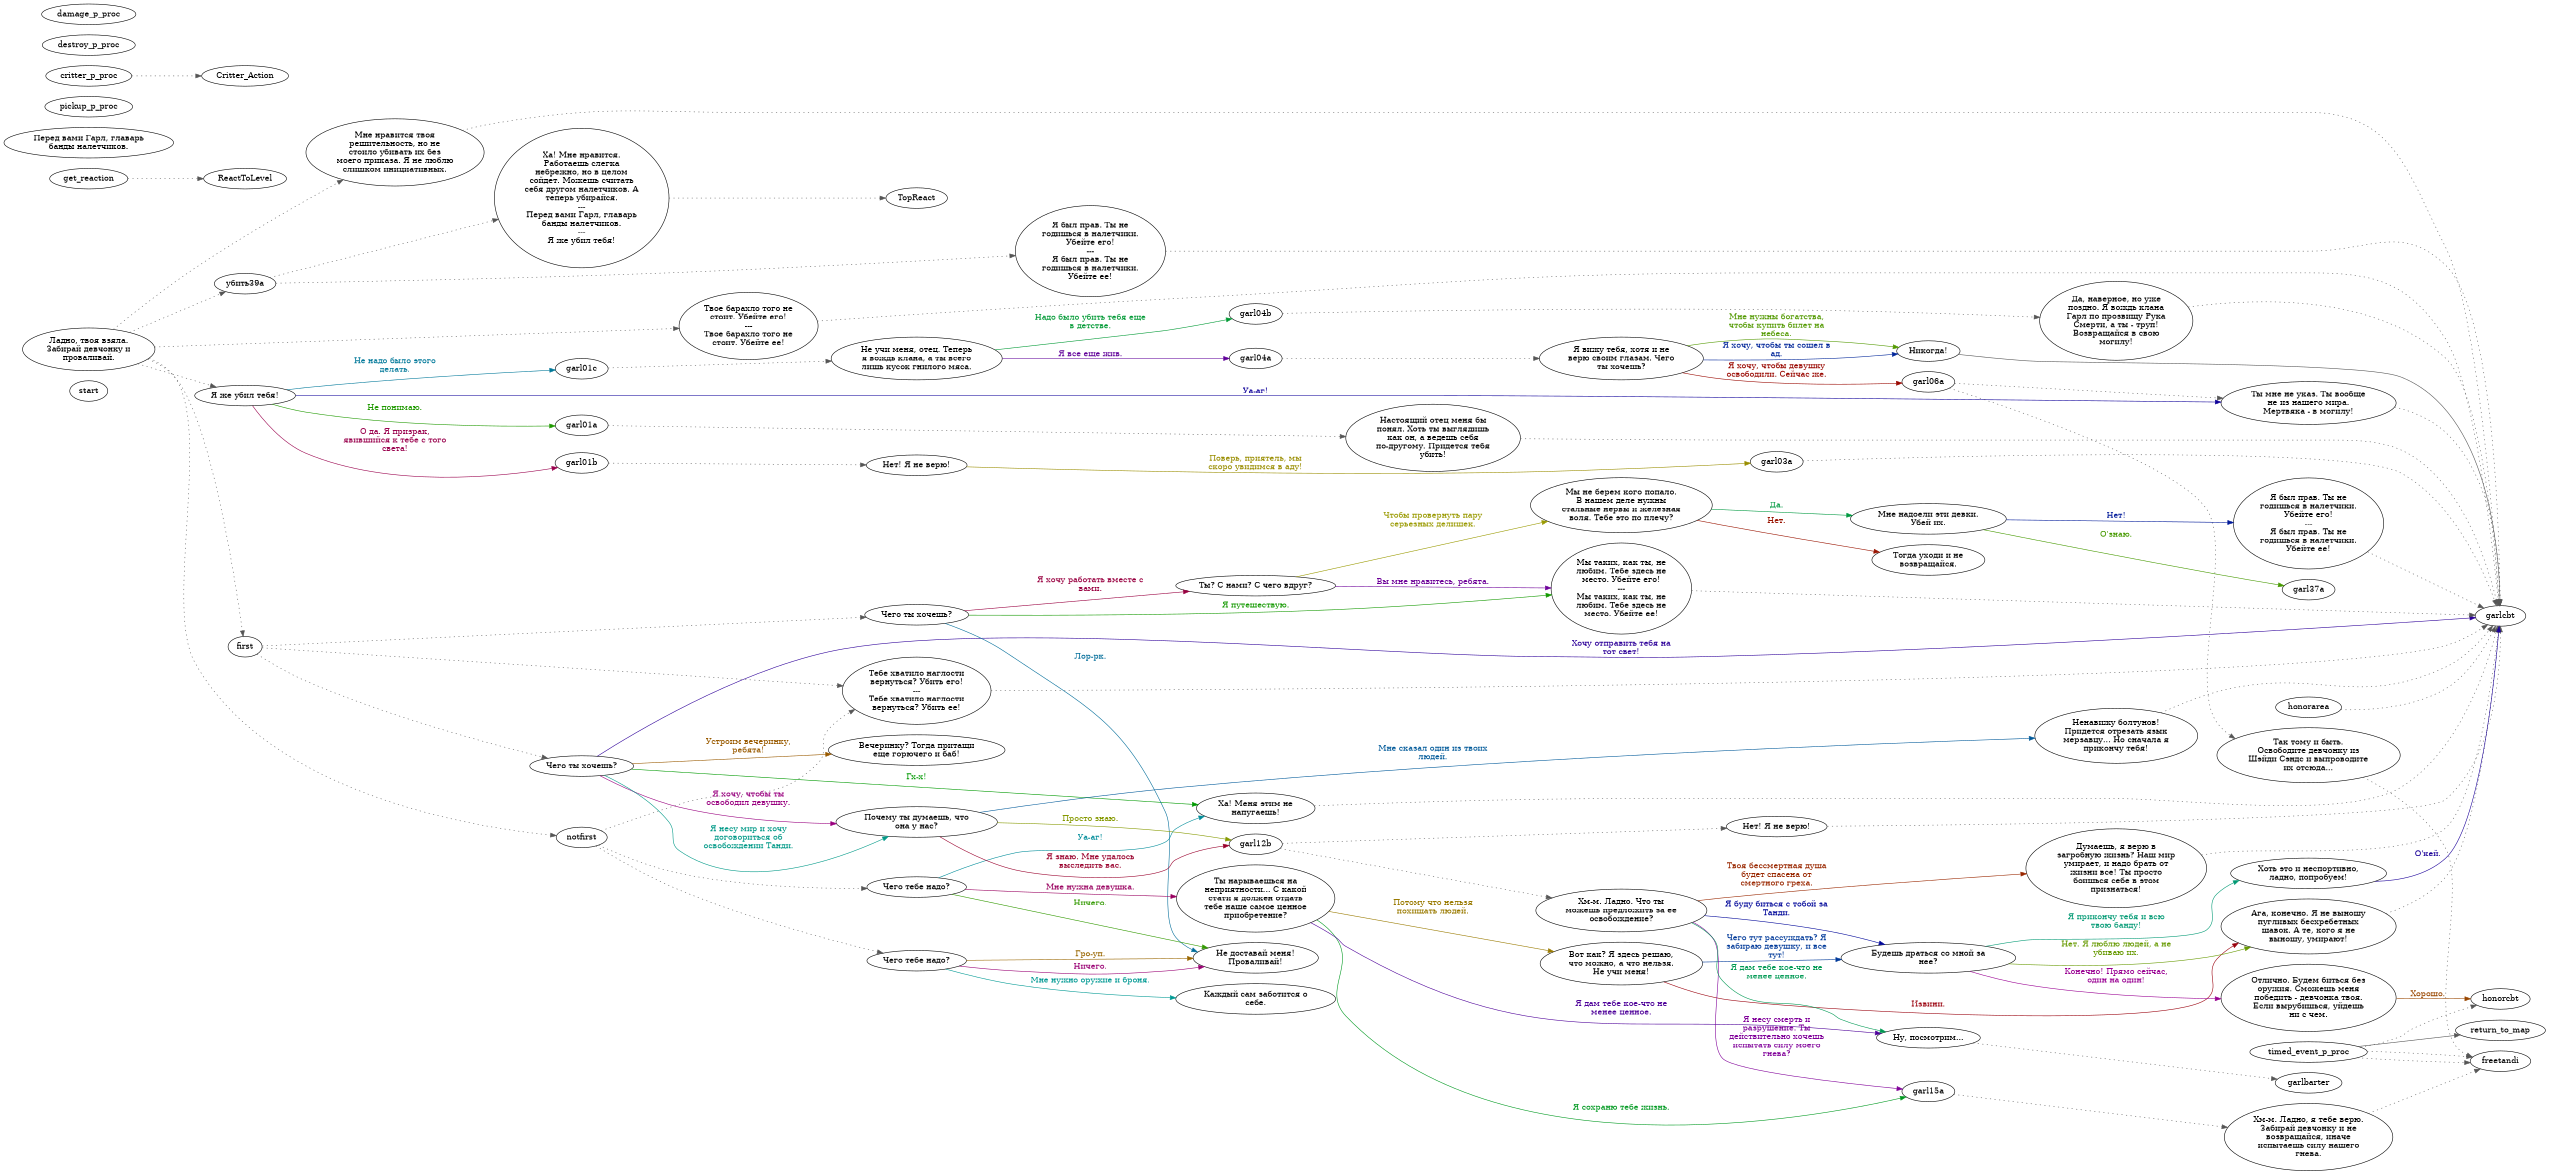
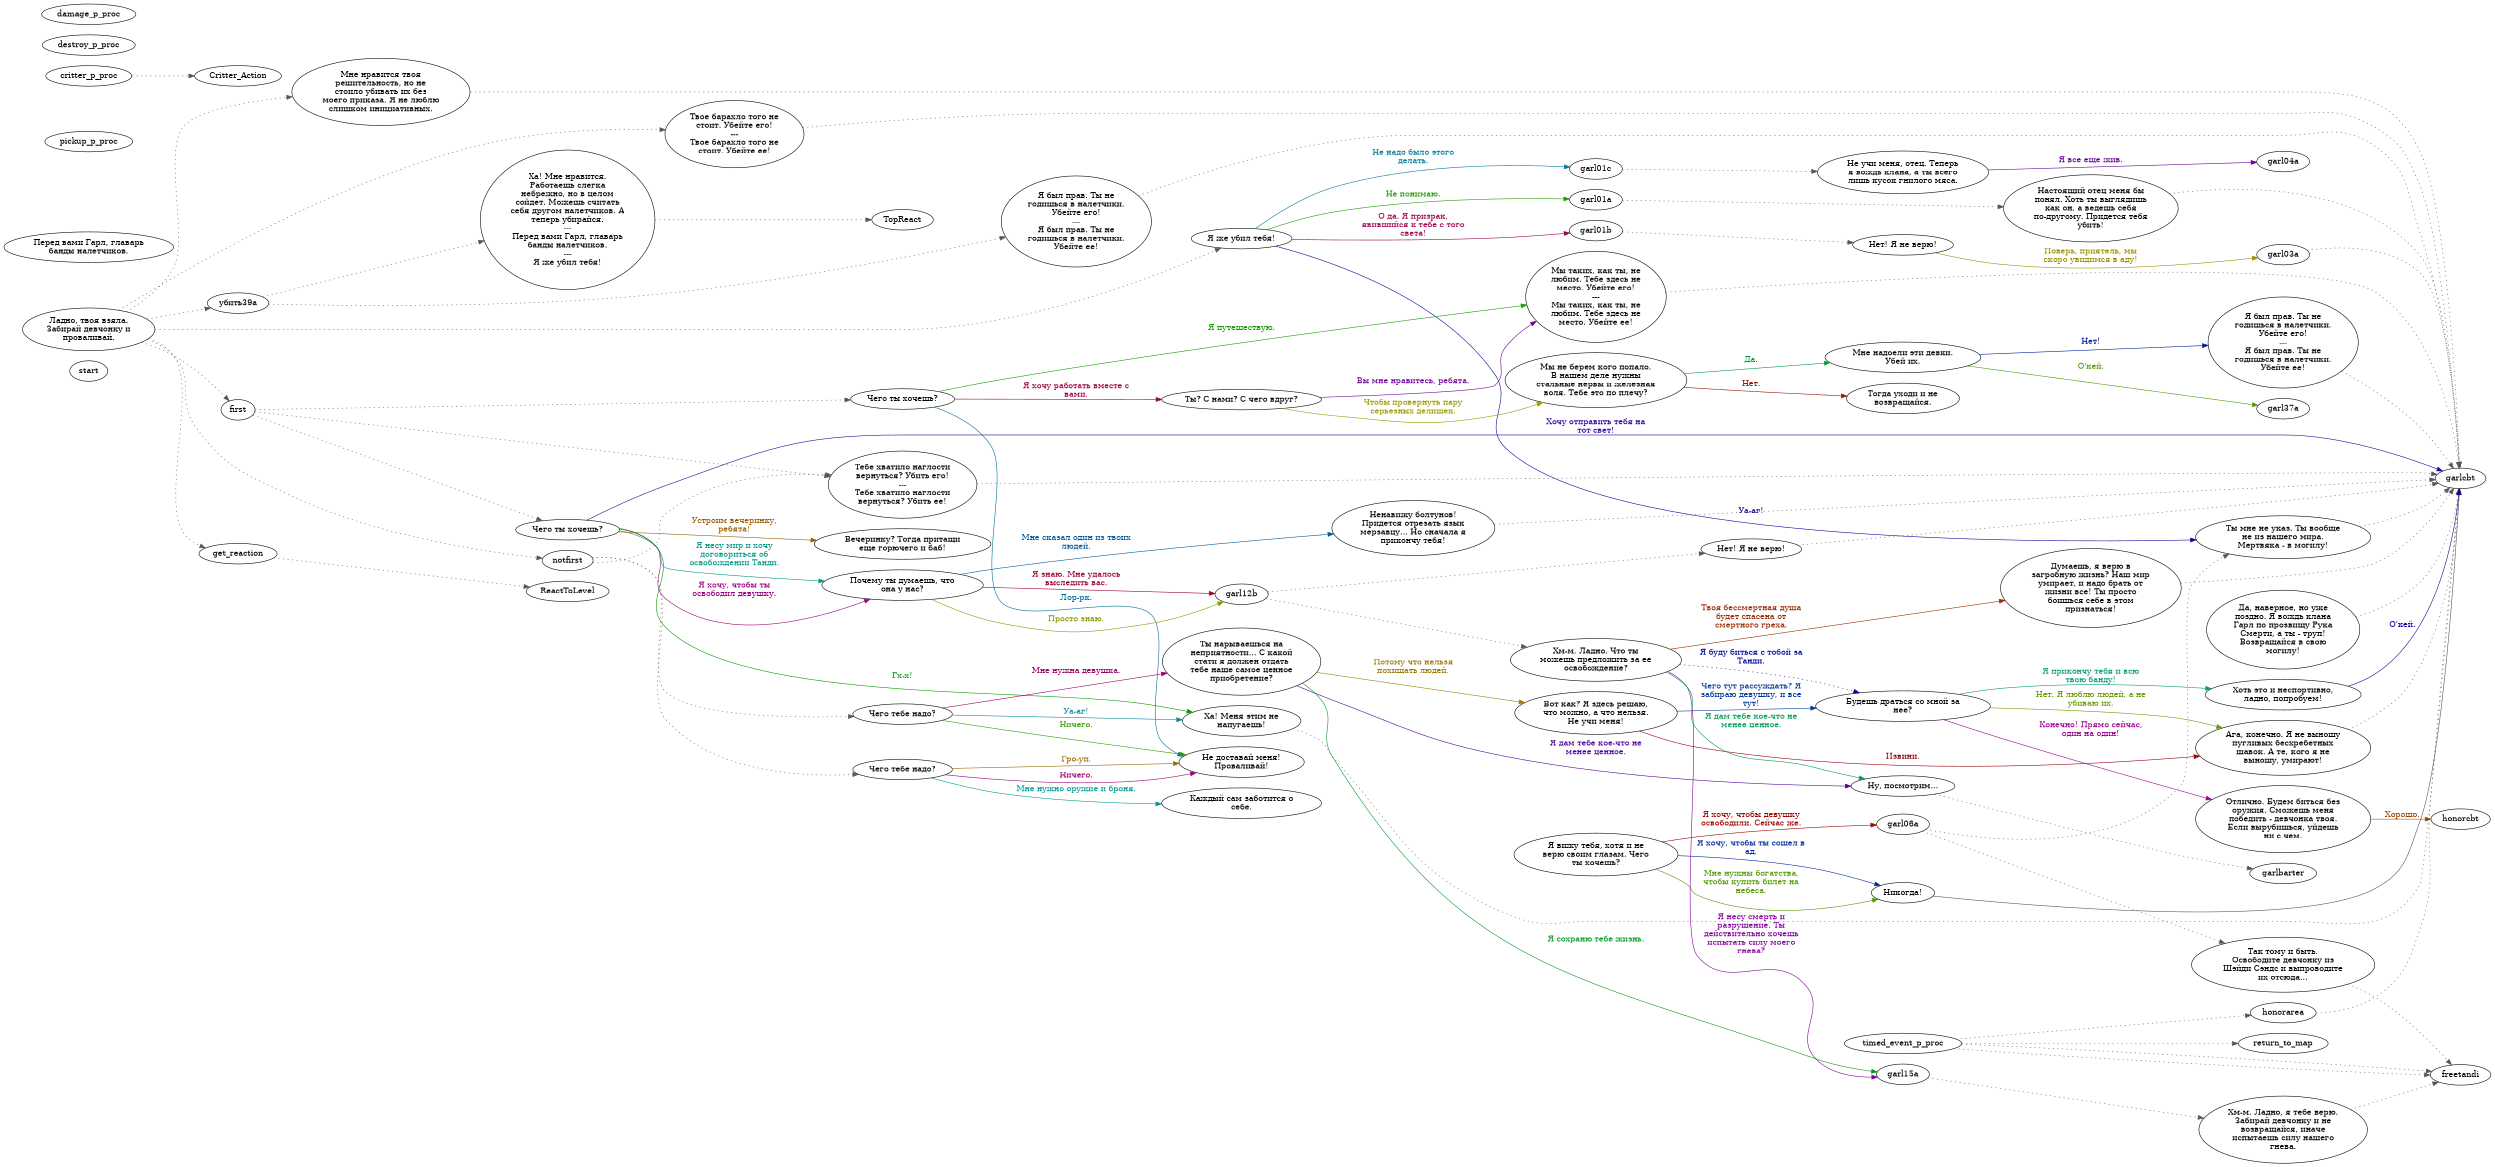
(1256, 314) -> none
(1408, 358) -> none
none -> (179, 440)
(2116, 535) -> (2091, 367)
(1792, 925) -> (1767, 674)
(2416, 1027) -> (2101, 1027)
(2406, 1041) -> (2097, 1043)
